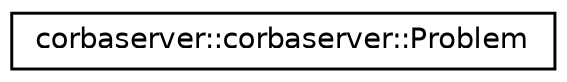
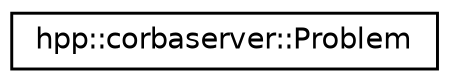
(283, 41) -> (225, 41)
